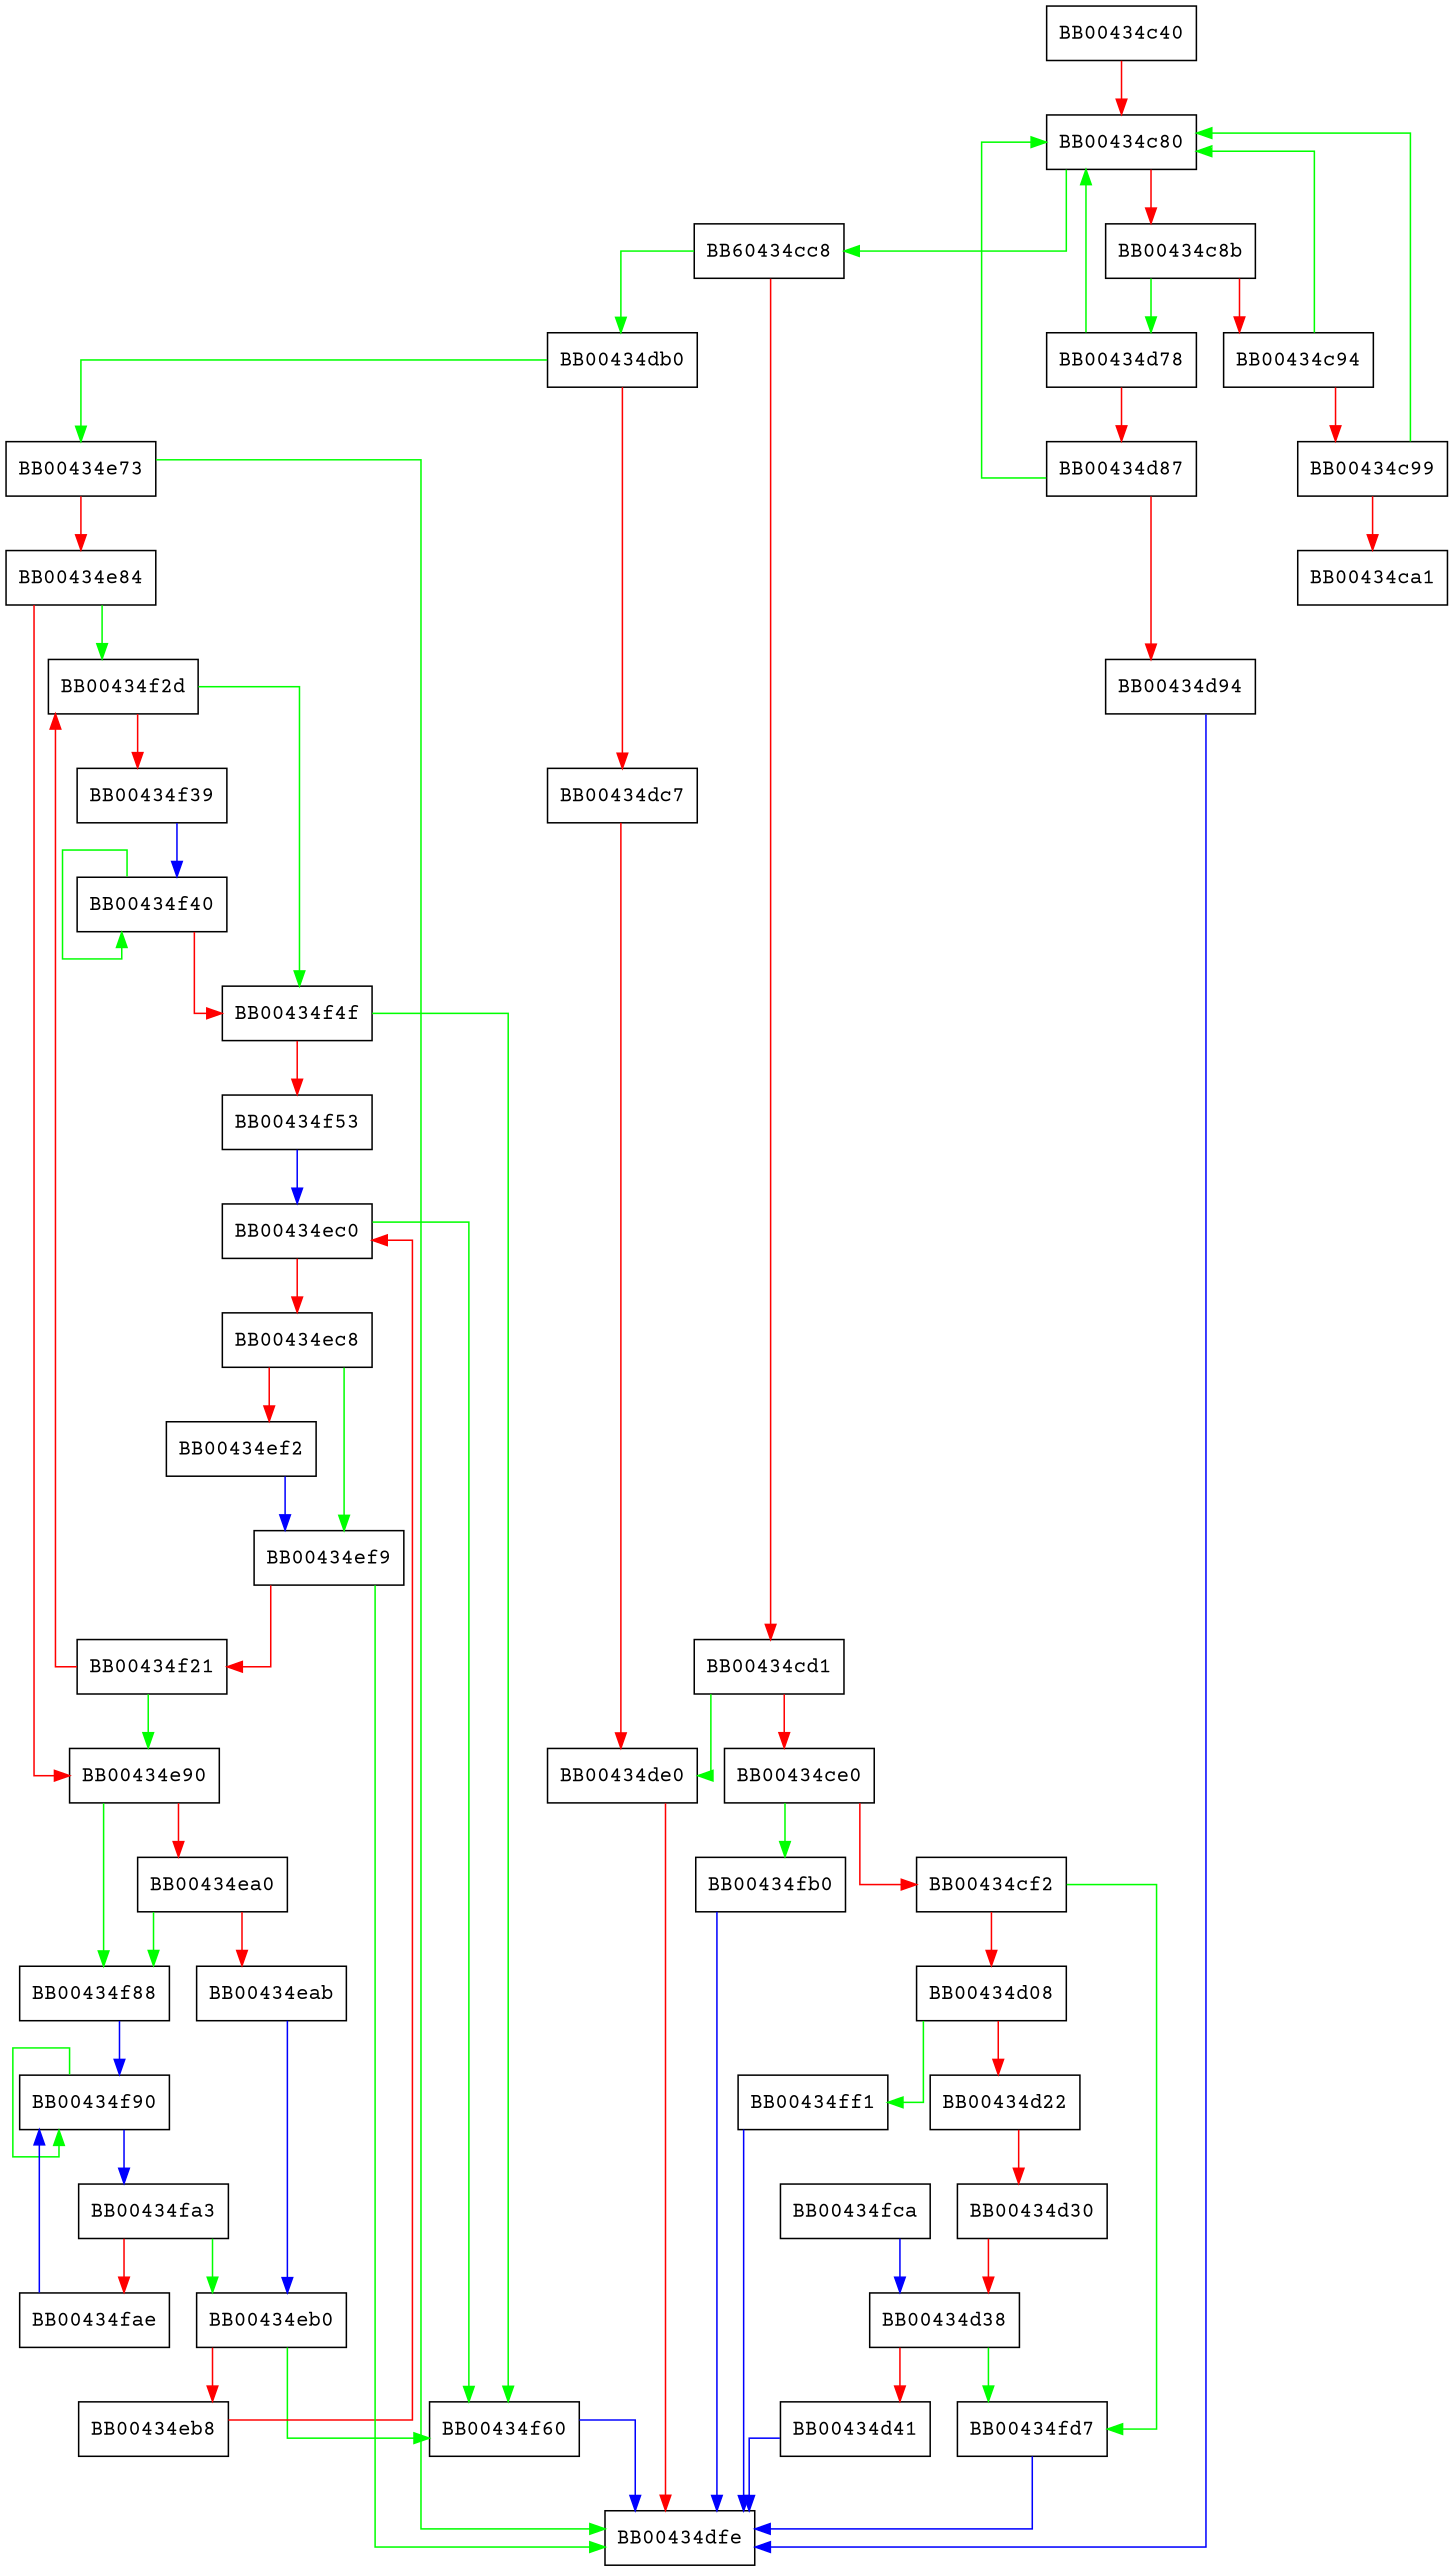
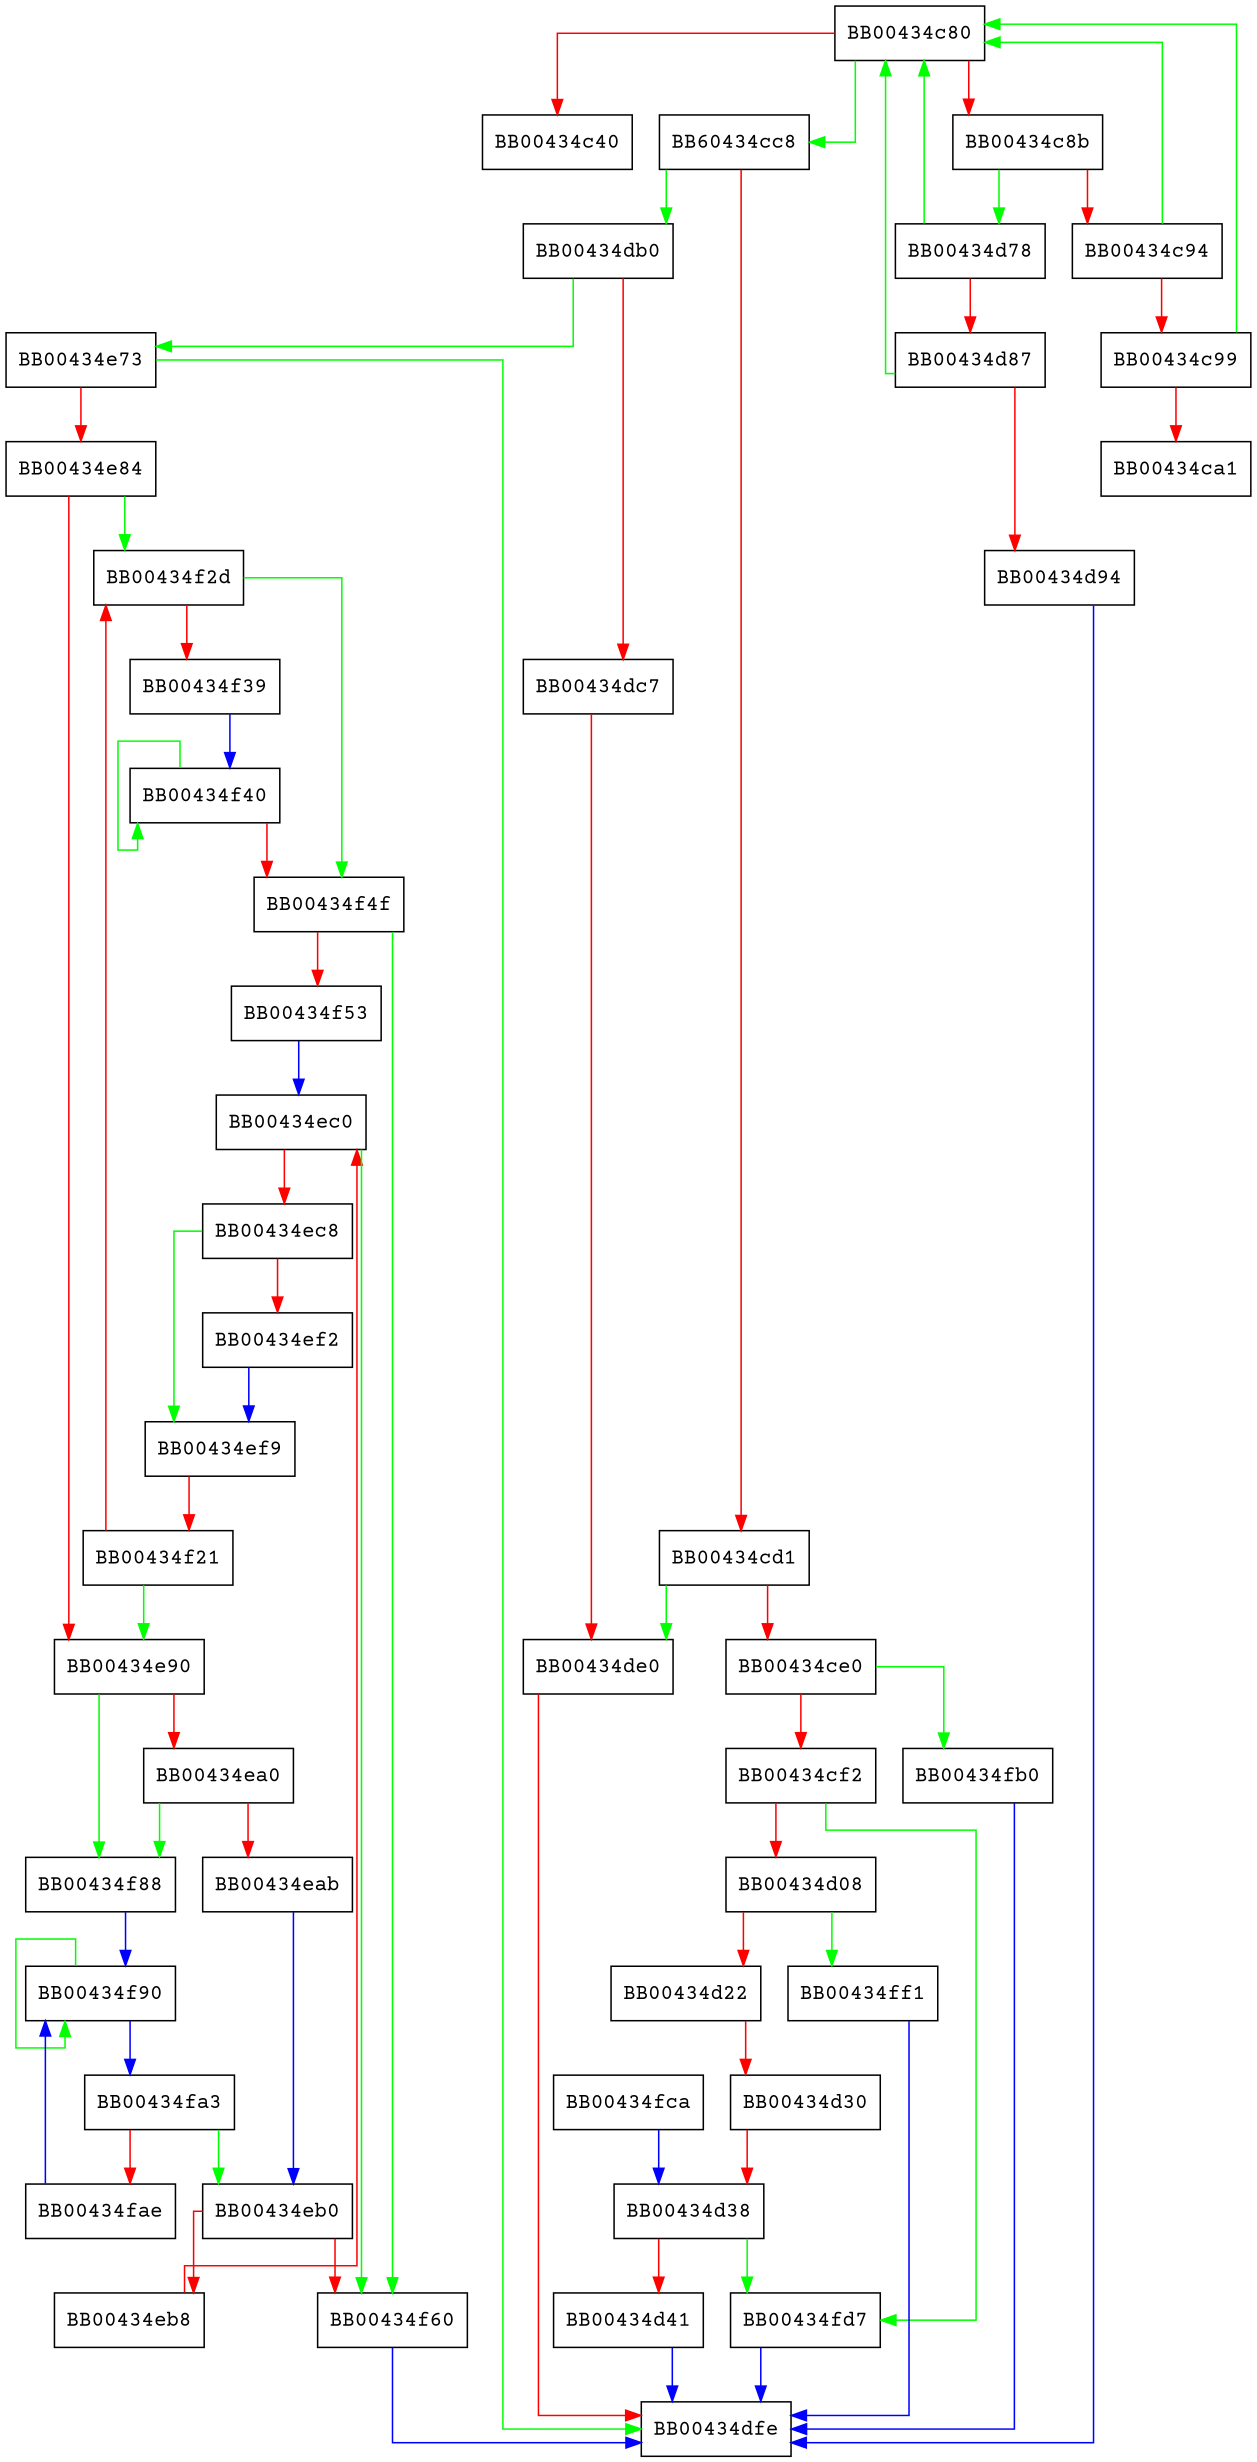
(1122, 80) -> (663, 33)
(375, 2174) -> none
(305, 2438) -> (335, 2256)
